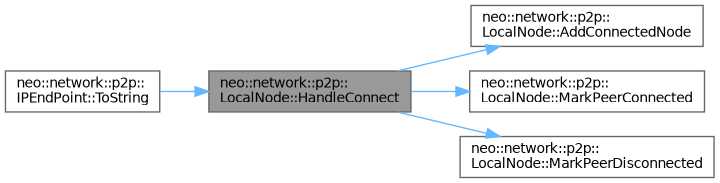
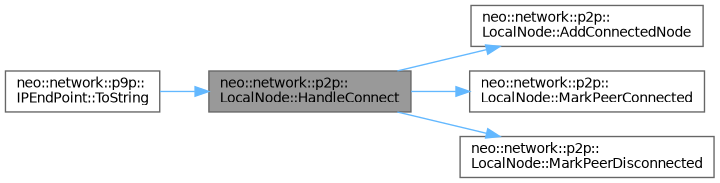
(83, 91) -> (83, 91)
